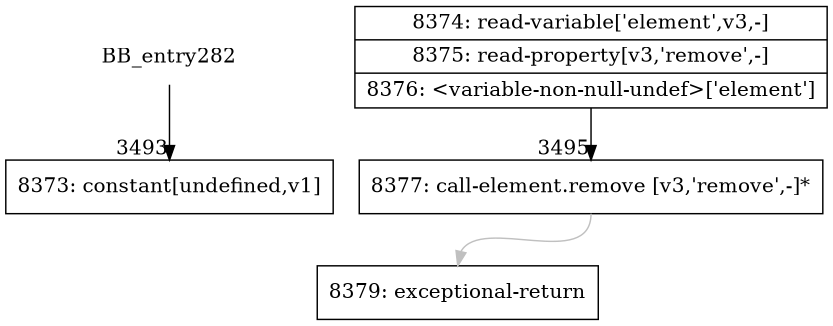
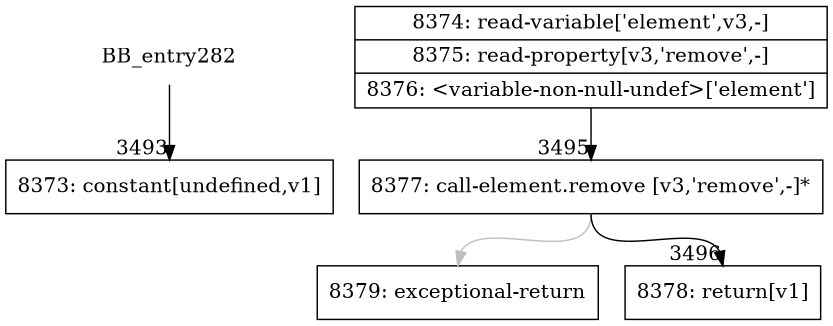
none -> (723, 293)
